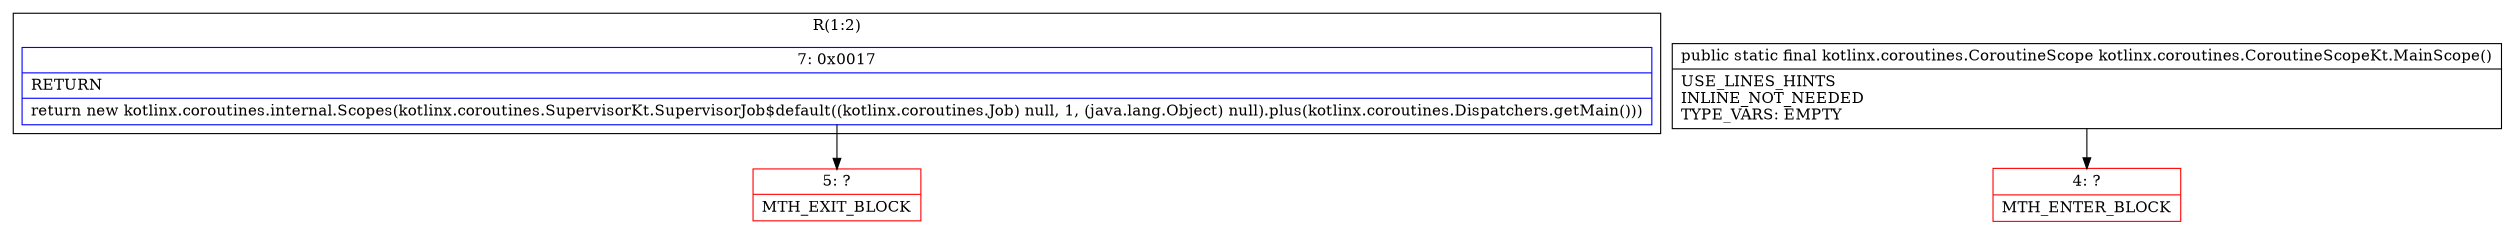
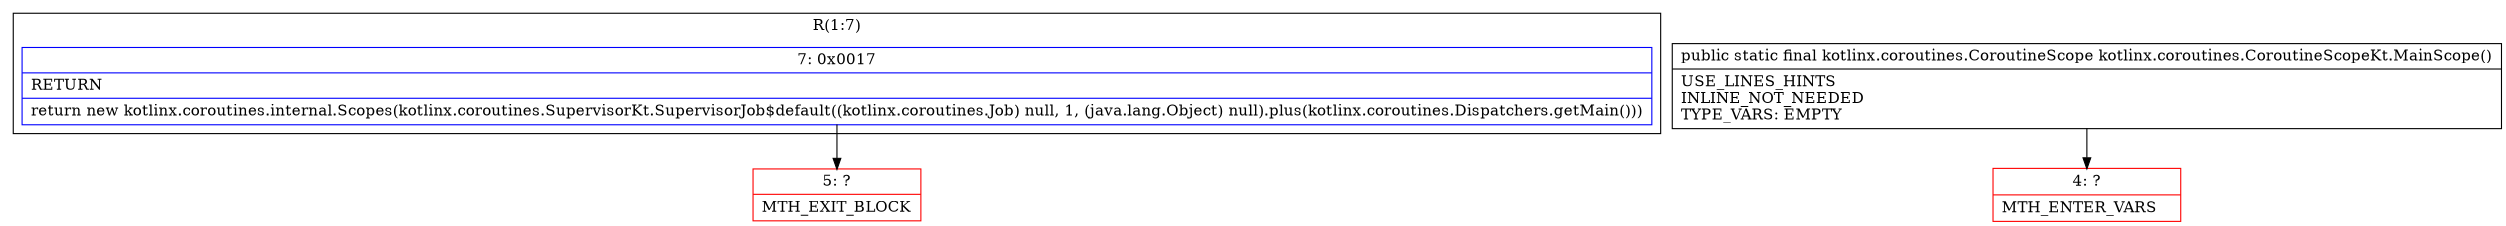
(837, 26) -> (837, 26)
(2087, 208) -> (2080, 208)
